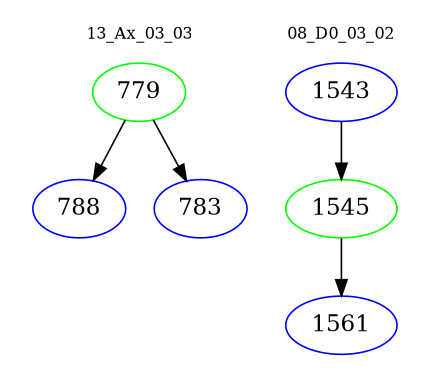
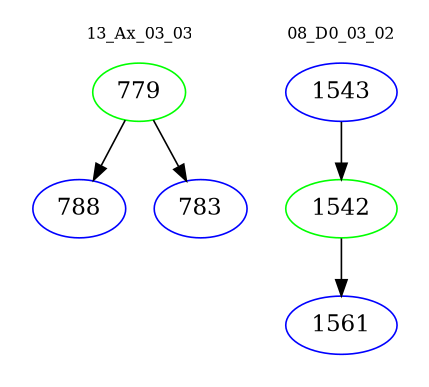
(341, 209) -> (341, 209)
